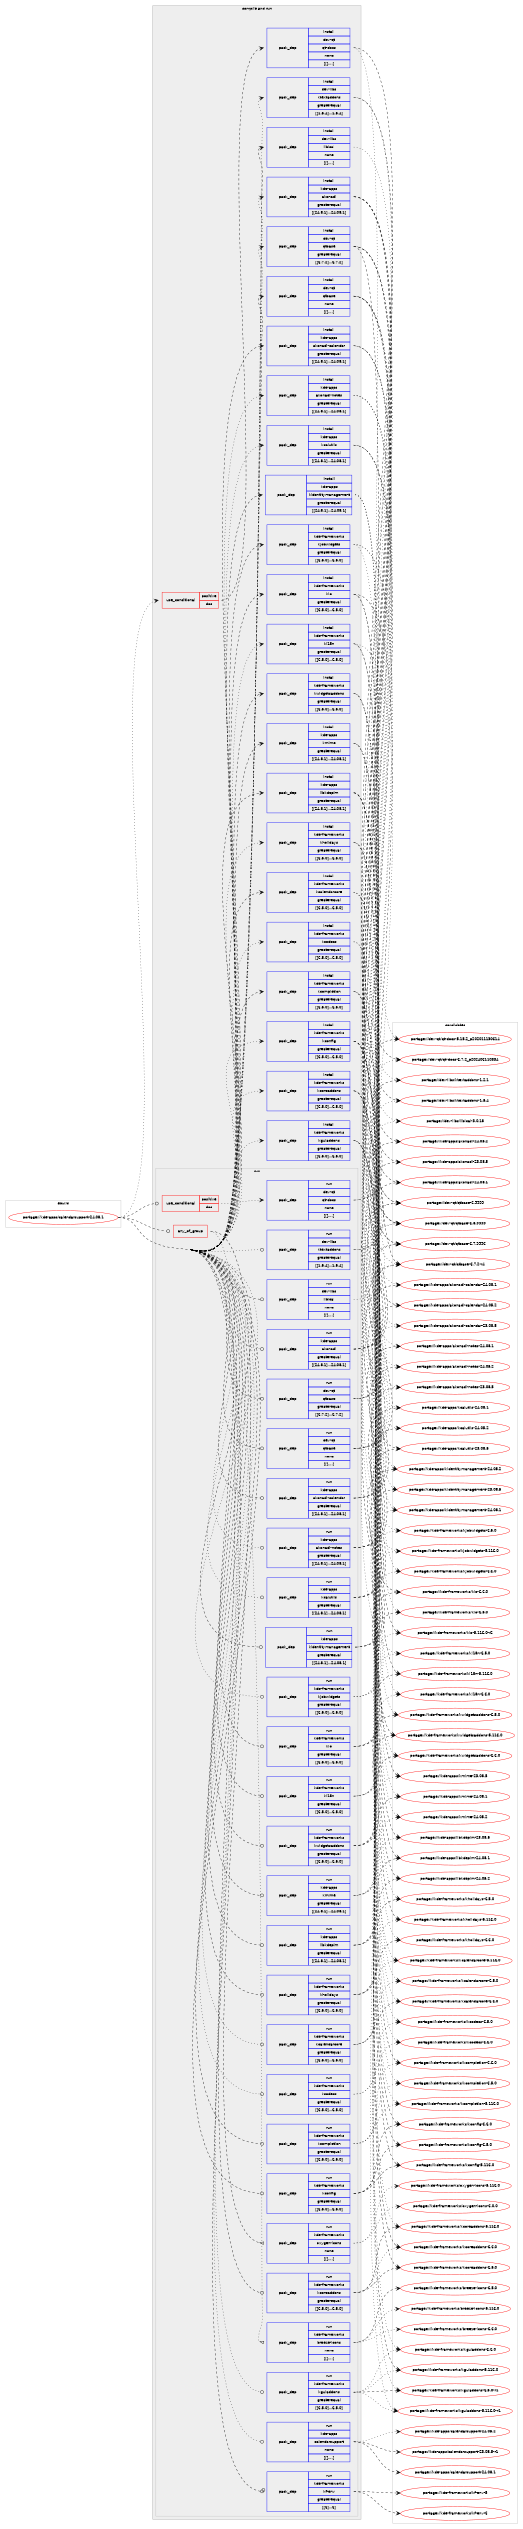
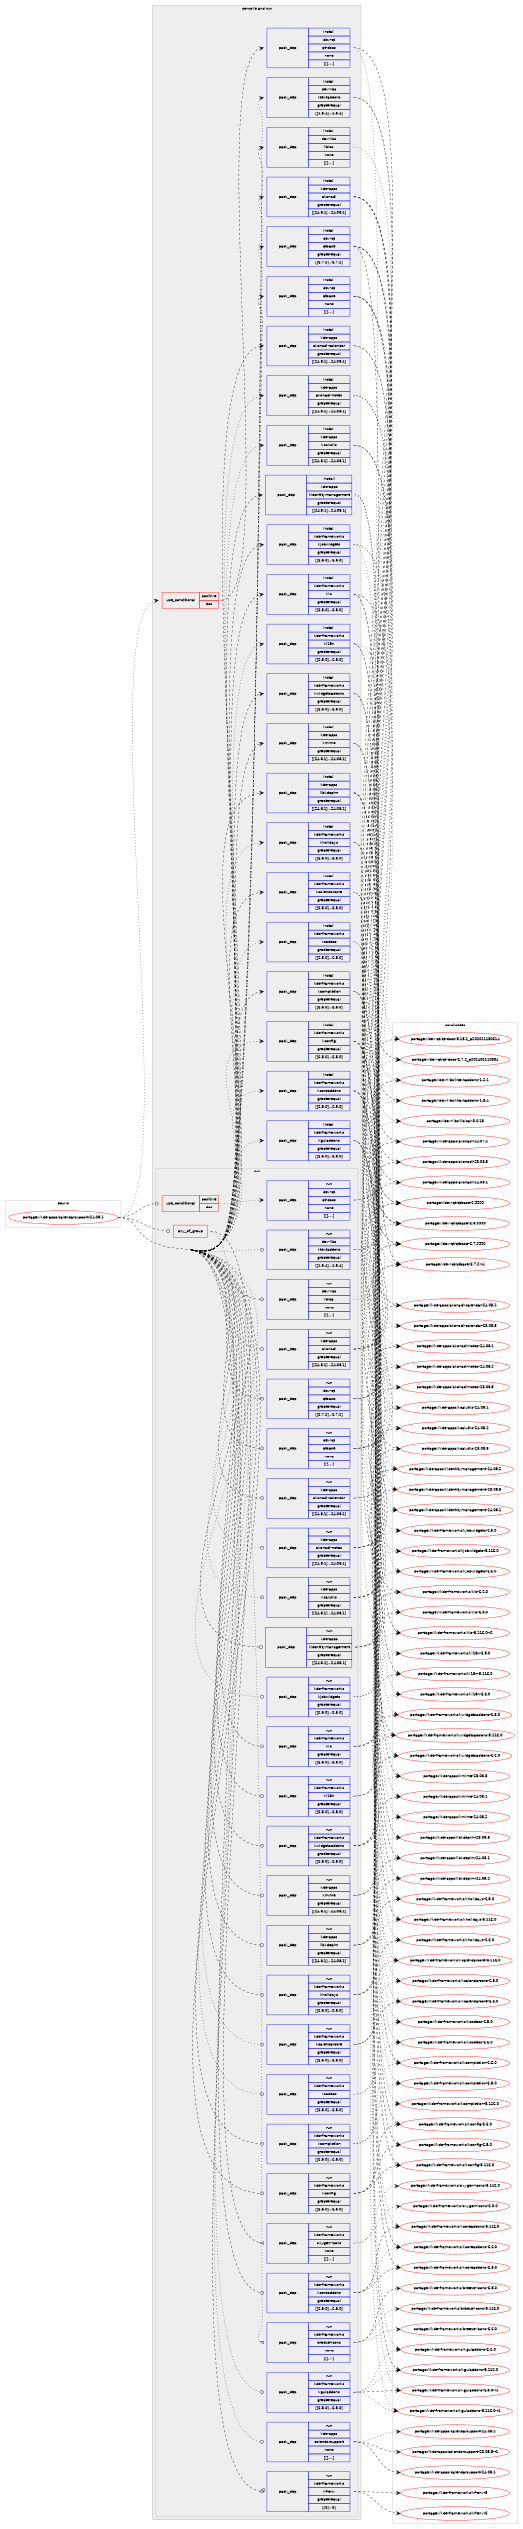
(455, 1142) -> (455, 1142)
(455, 1285) -> none
